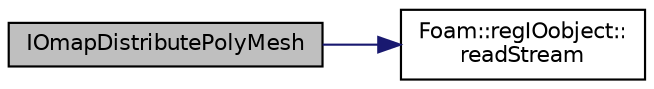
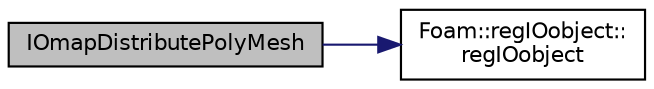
(523, 45) -> (523, 45)
